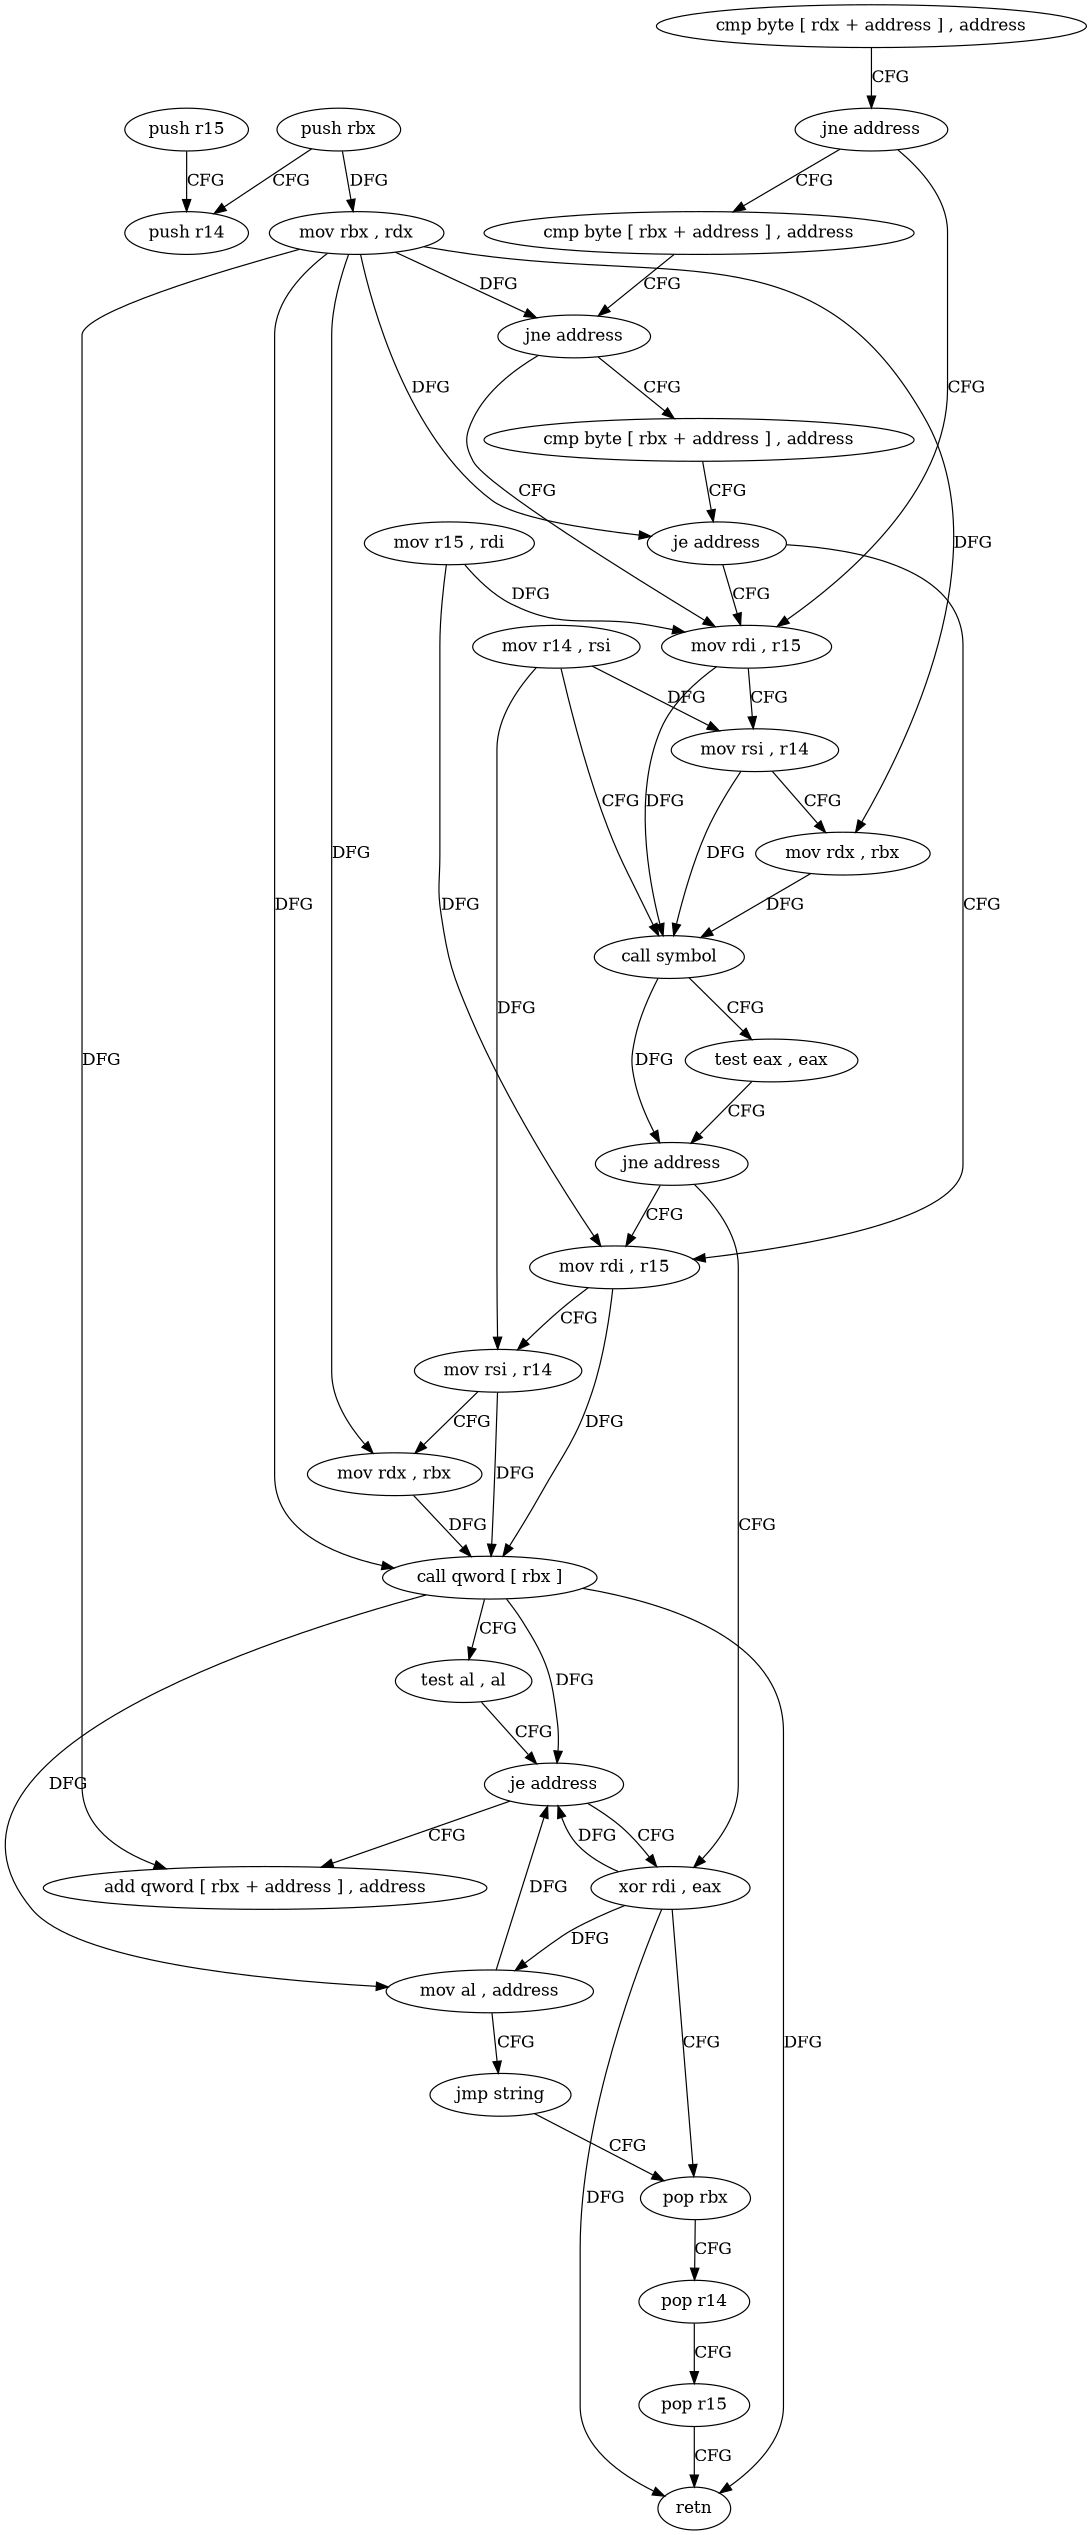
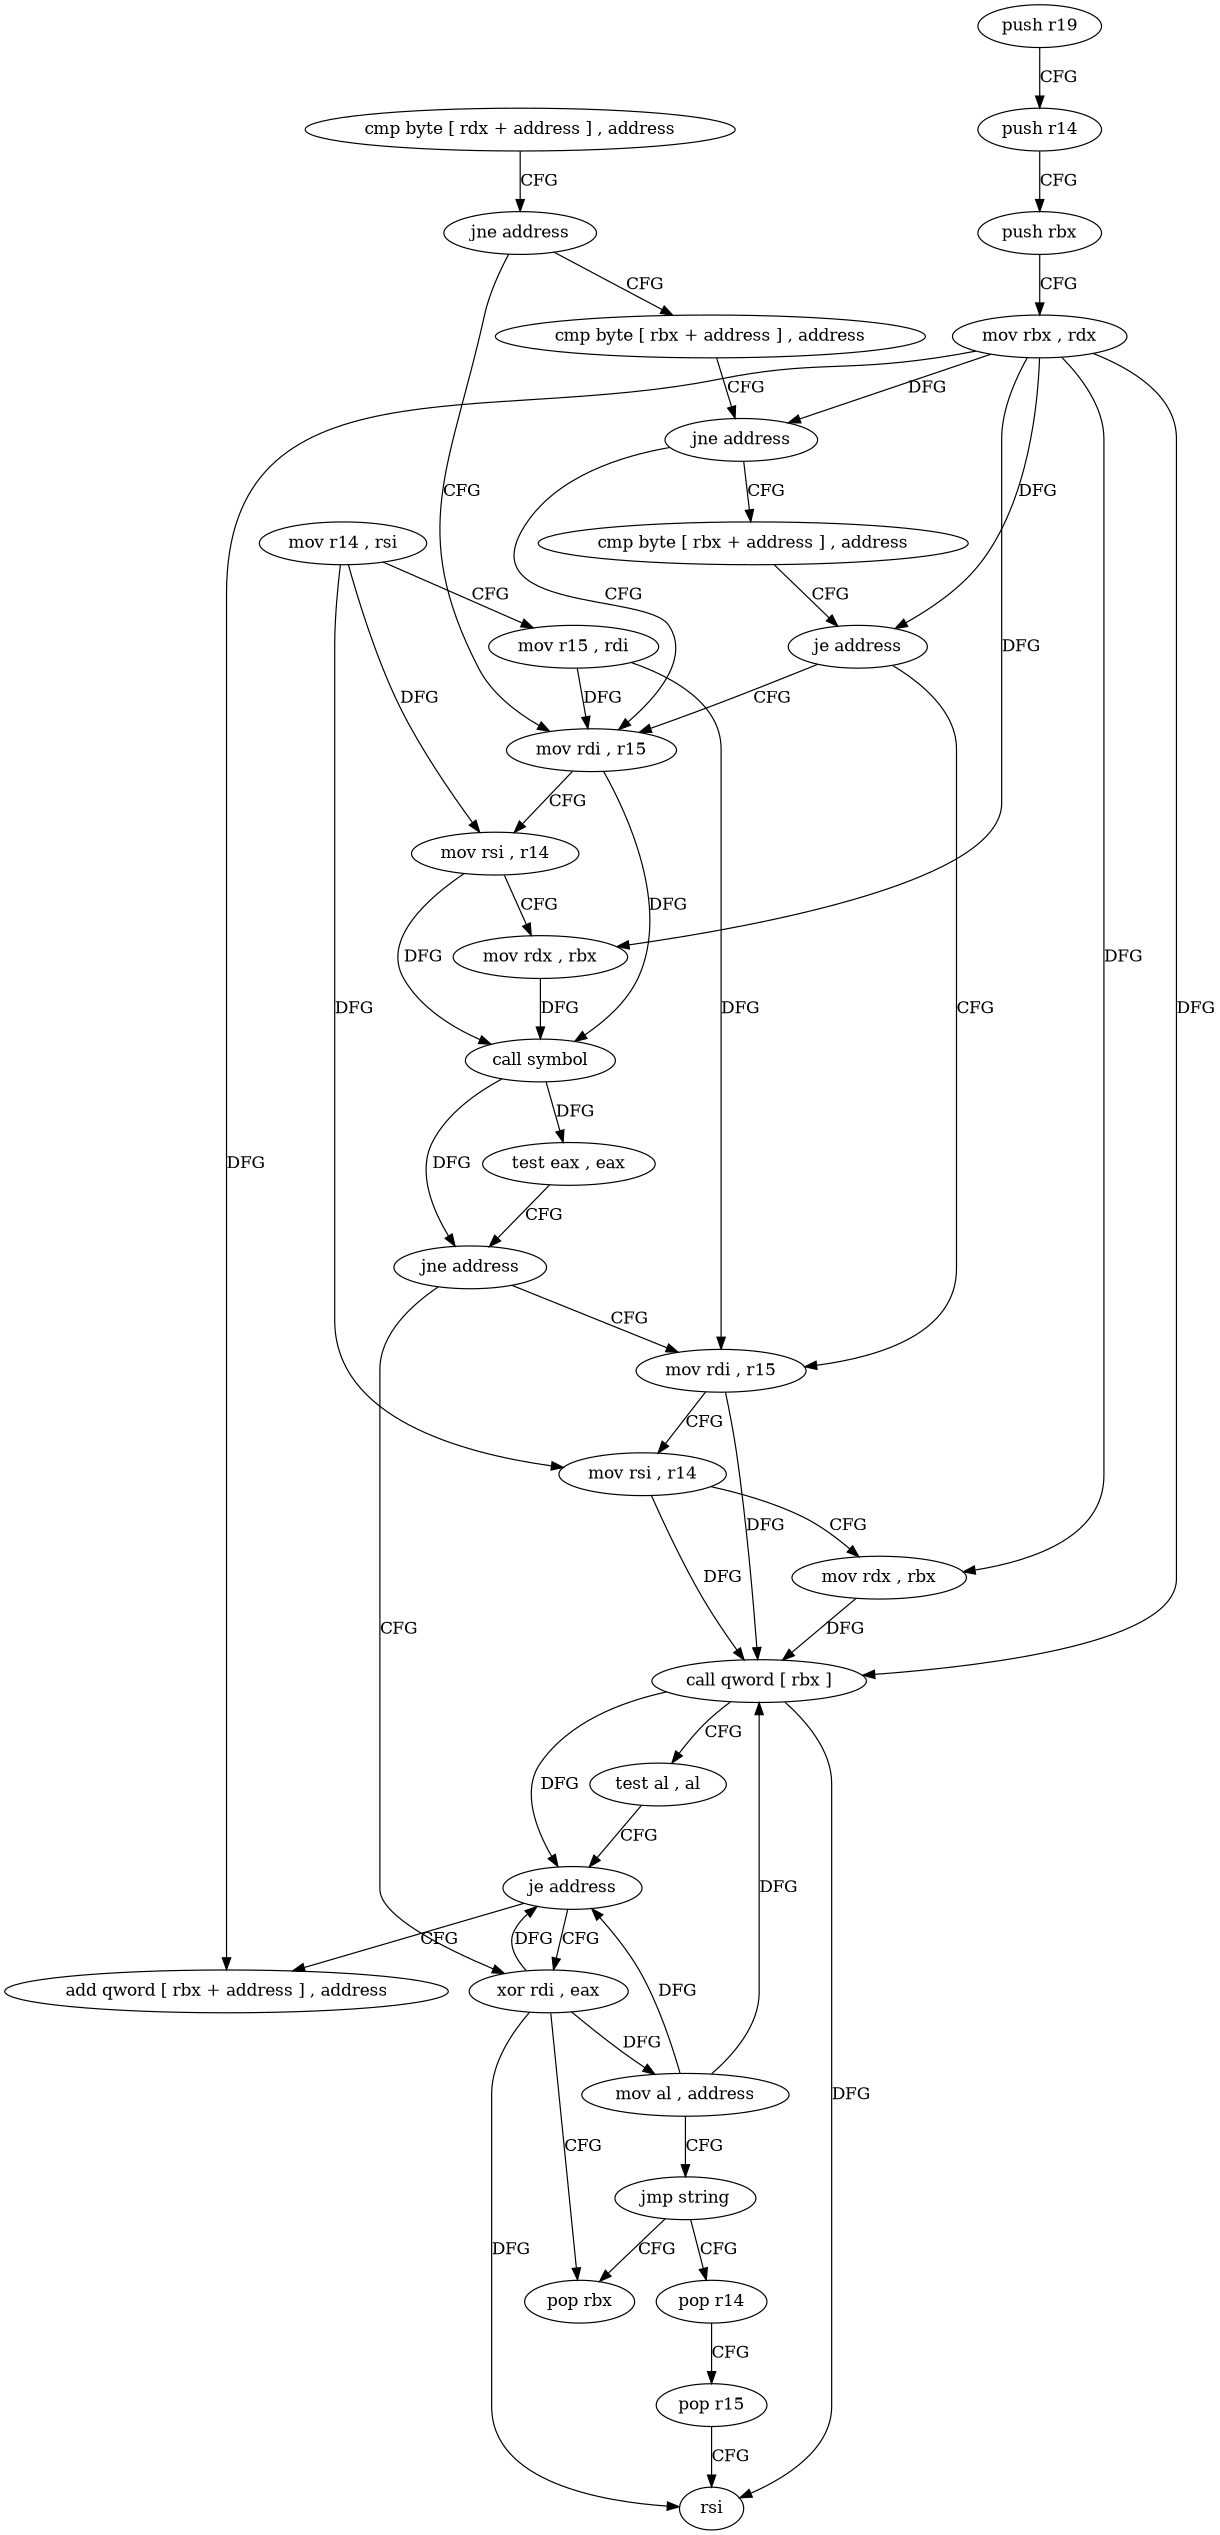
(187, 130) -> (1040, 26)
(268, 178) -> (1040, 175)
(369, 181) -> (1059, 285)
(598, 800) -> (459, 596)
(745, 1009) -> (575, 1112)
(17, 1805) -> (759, 1902)
(695, 2244) -> (697, 2244)
(694, 2509) -> (712, 2509)
